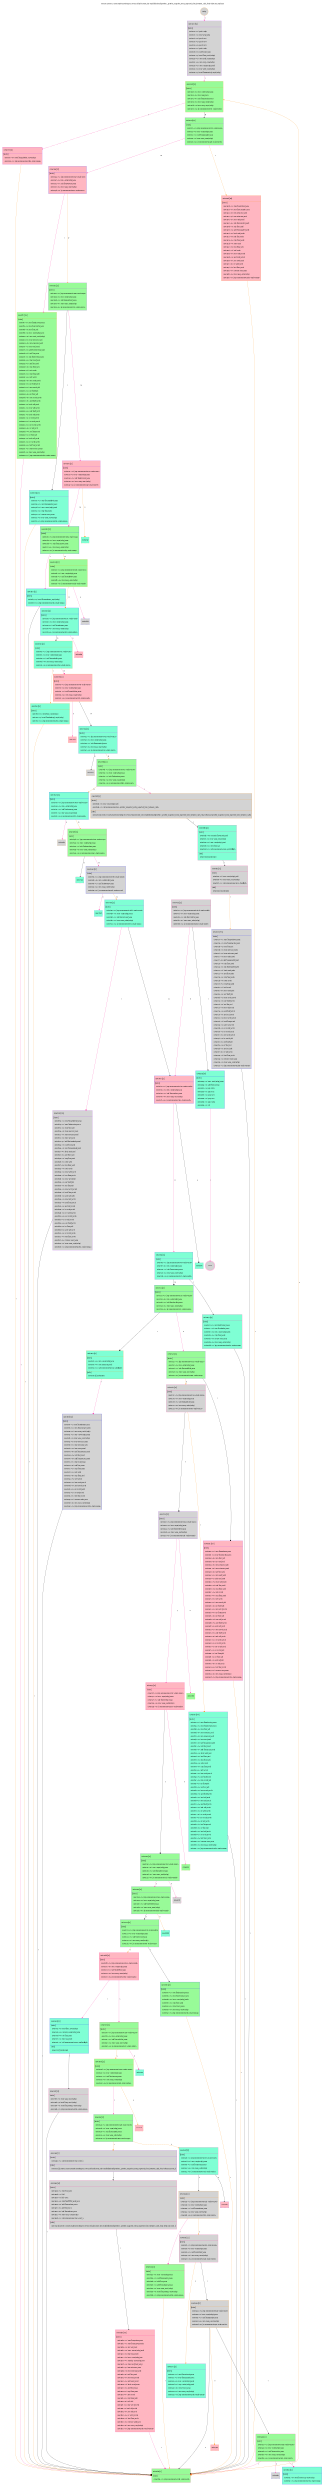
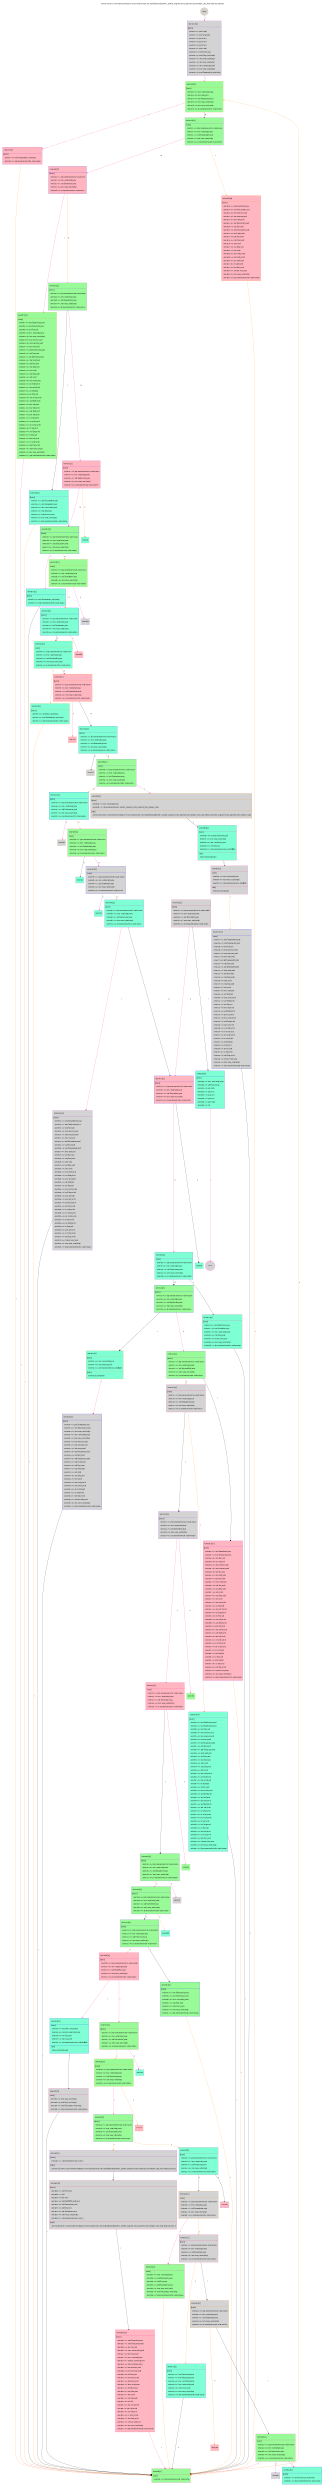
(209, 2403) -> (178, 2433)
